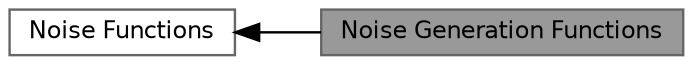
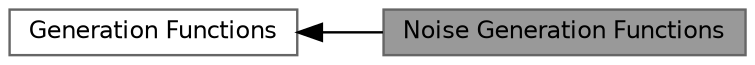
(122, 32) -> (153, 32)
